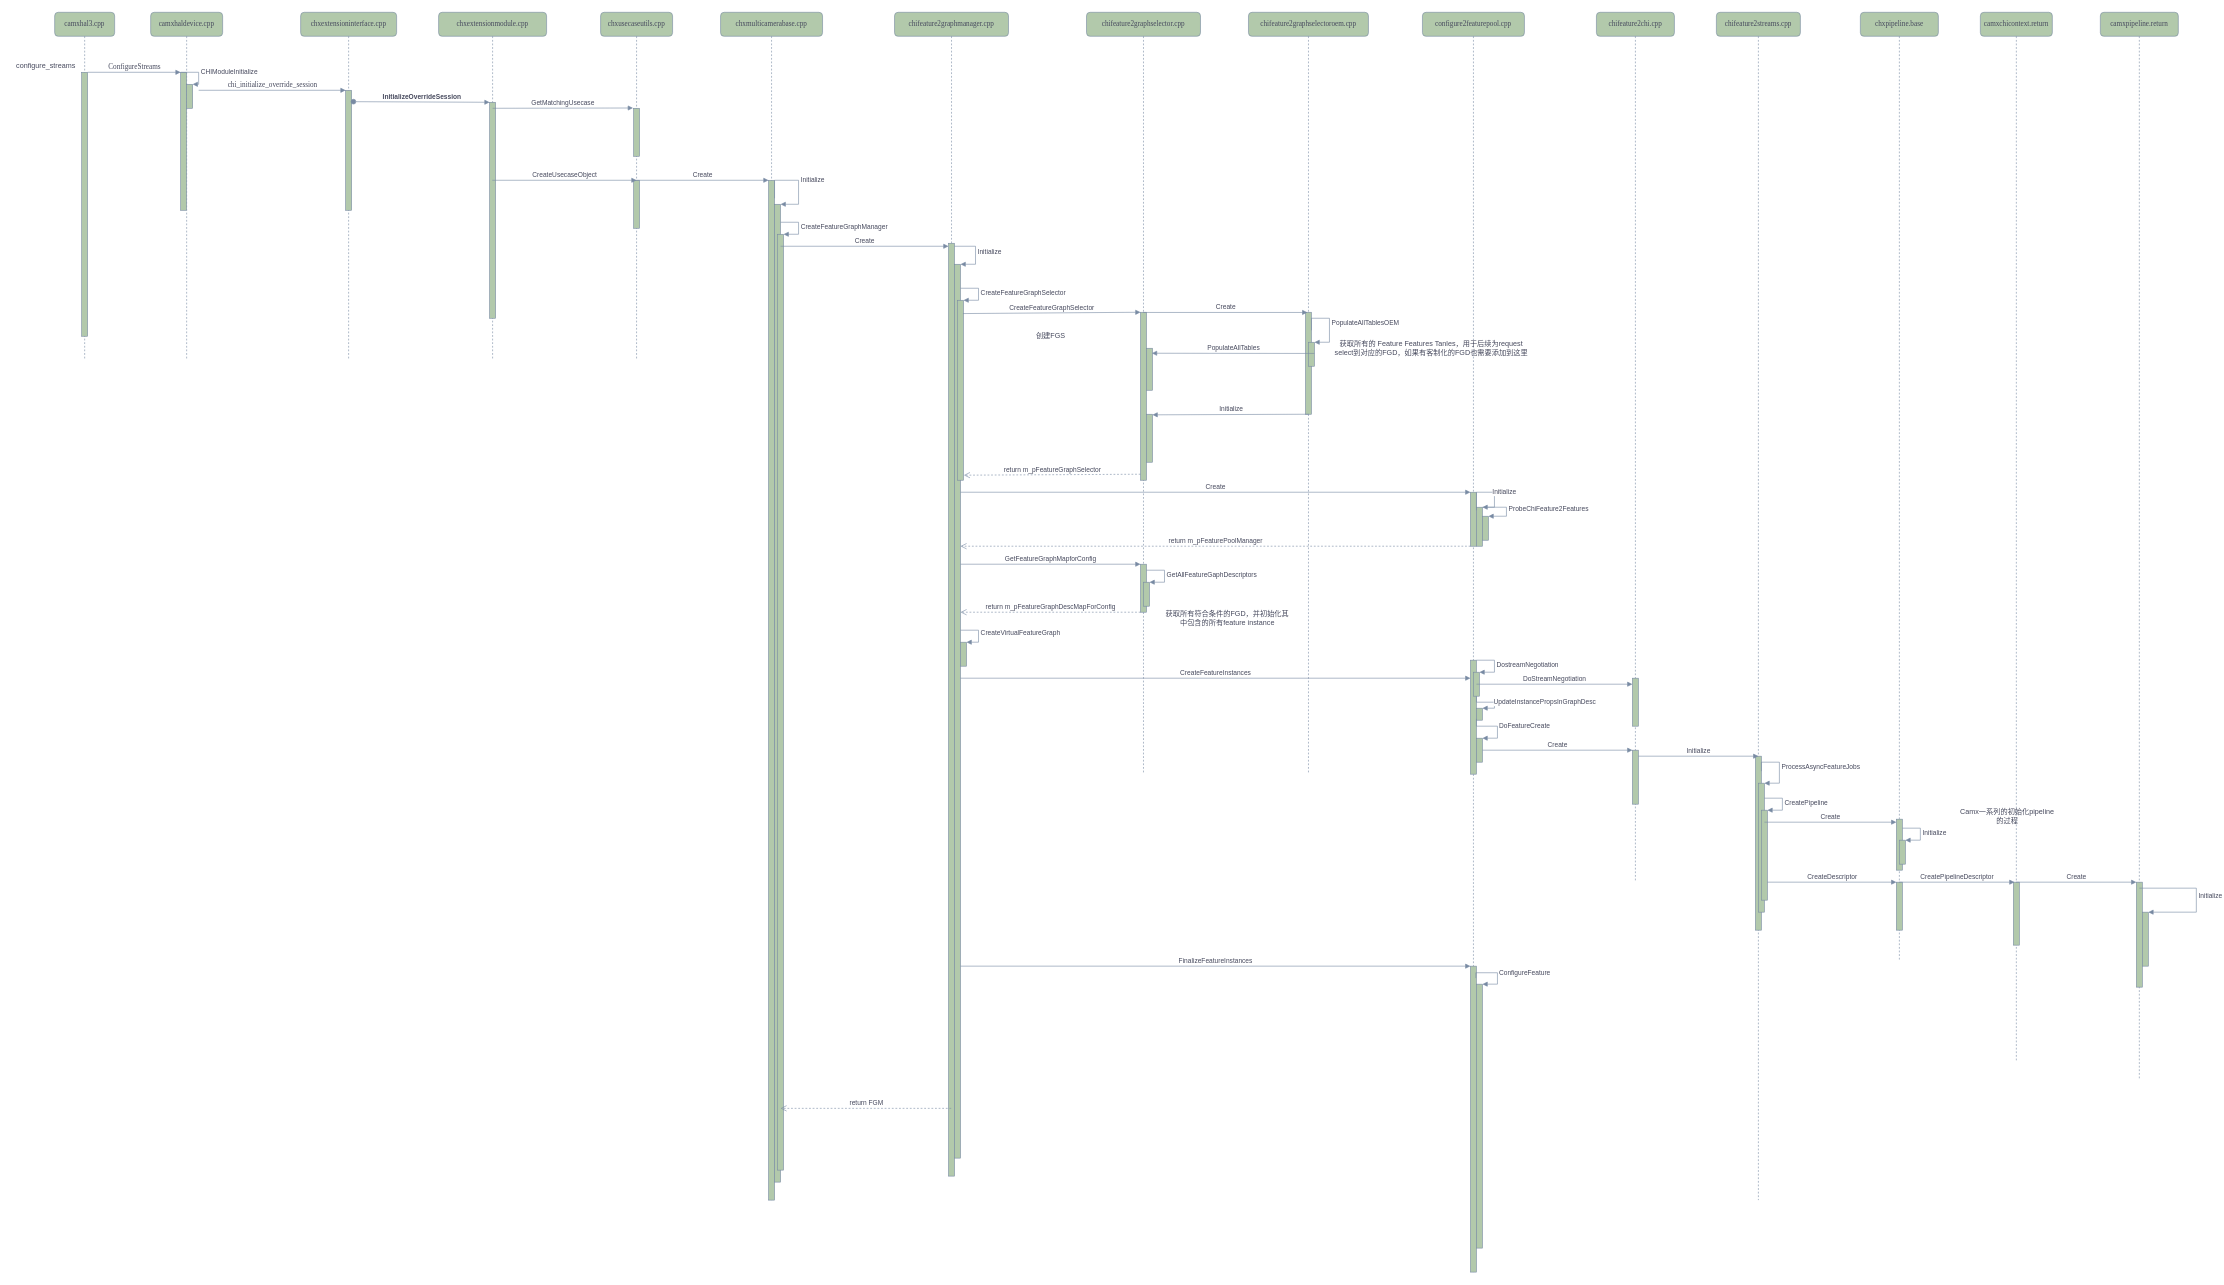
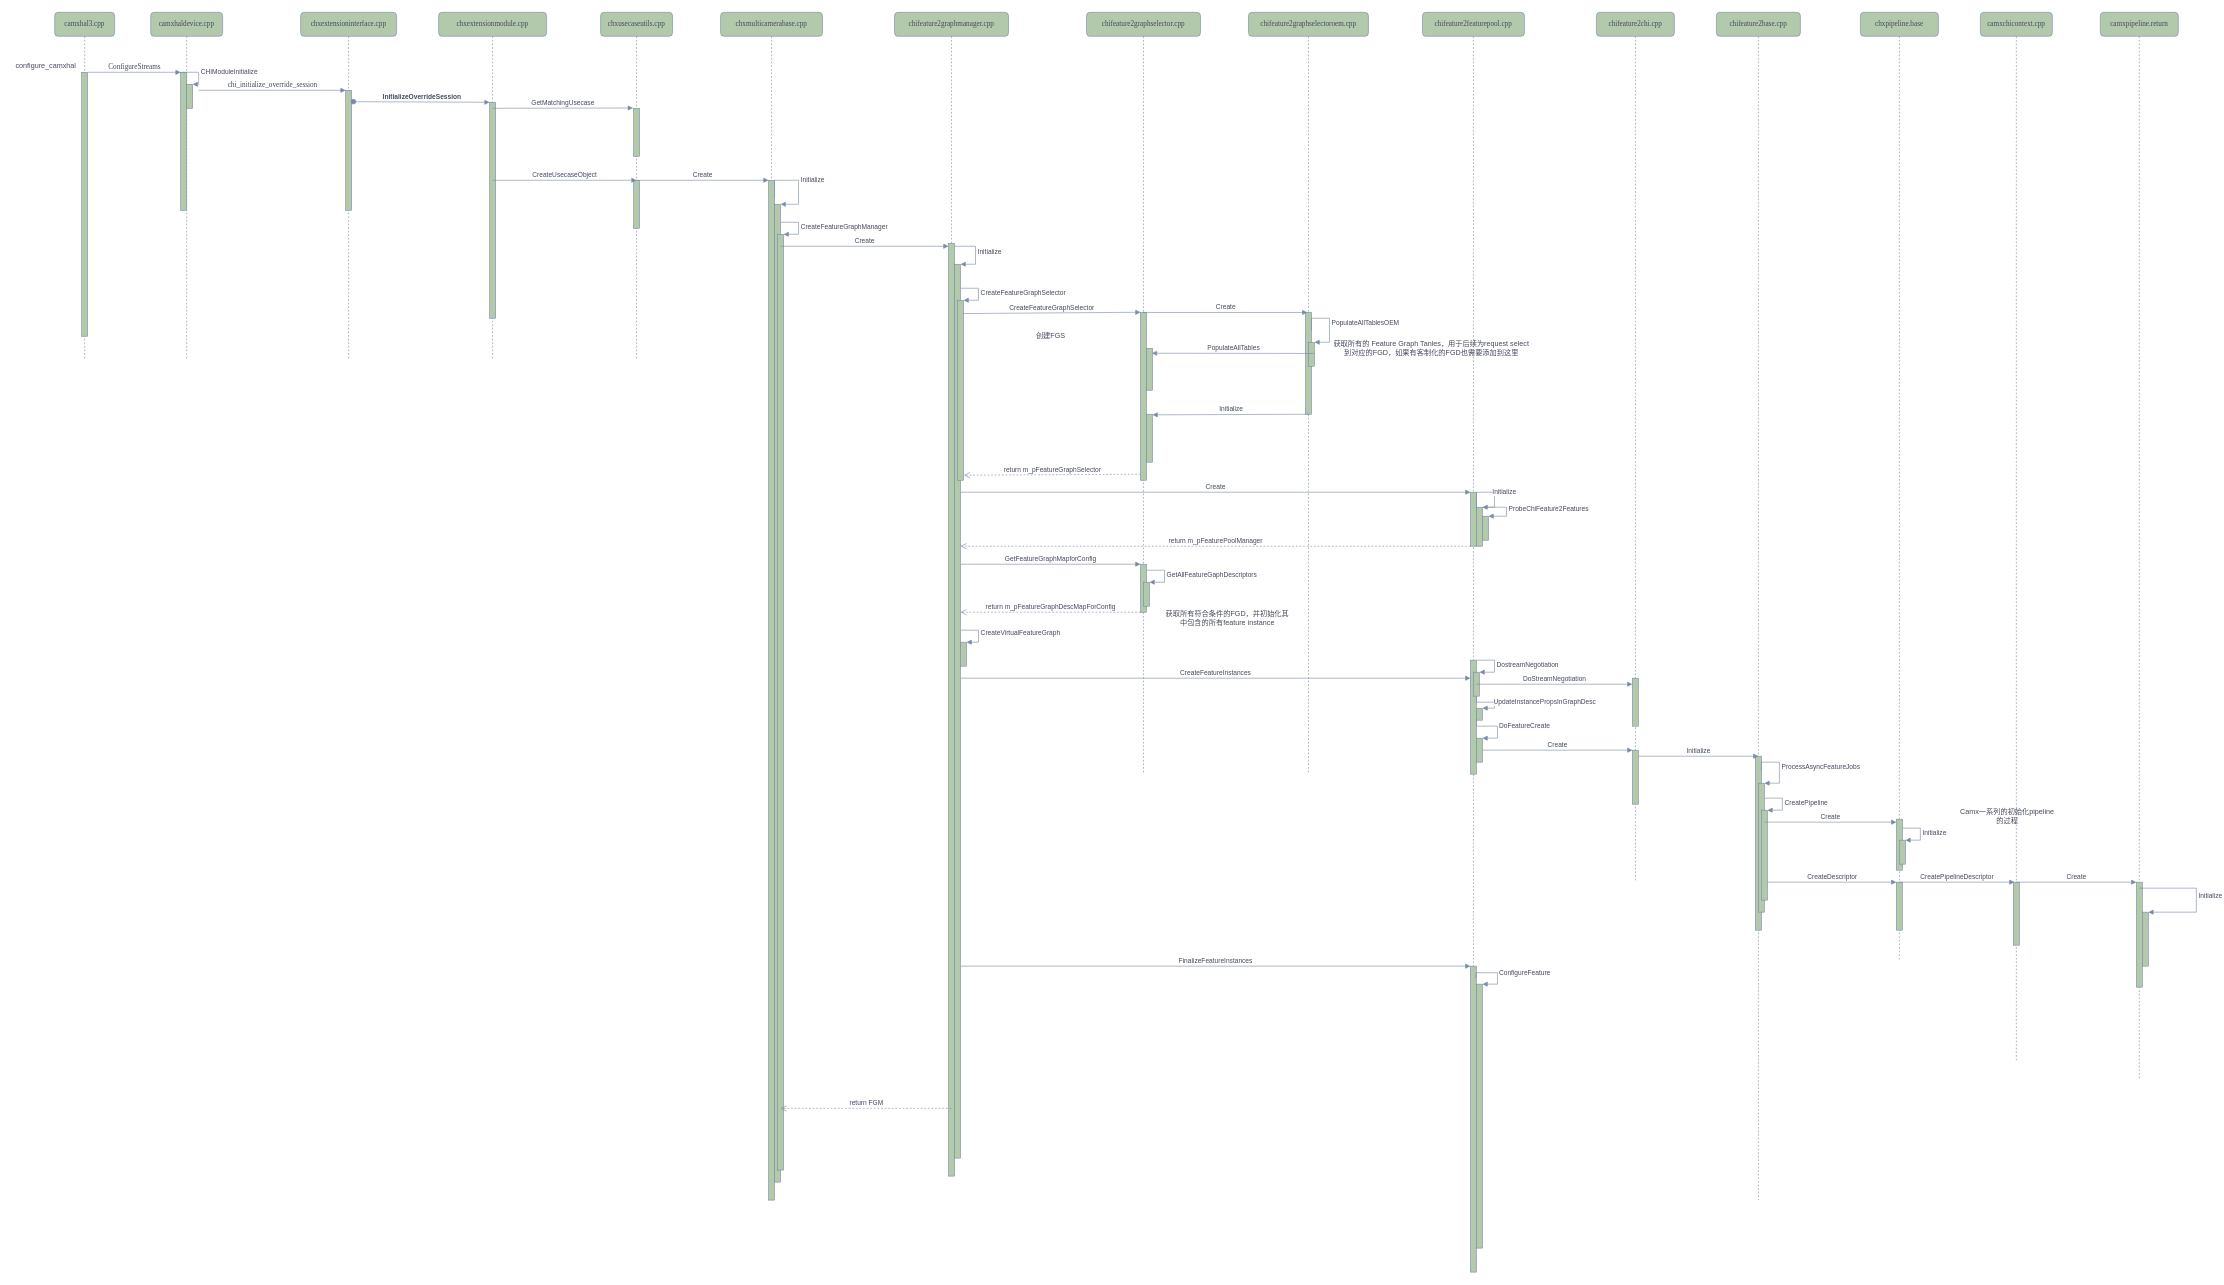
(1473, 24) -> (1473, 24)
(1758, 24) -> (1758, 24)
(2016, 24) -> (2016, 24)
(46, 66) -> (46, 66)
(1431, 348) -> (1431, 348)
